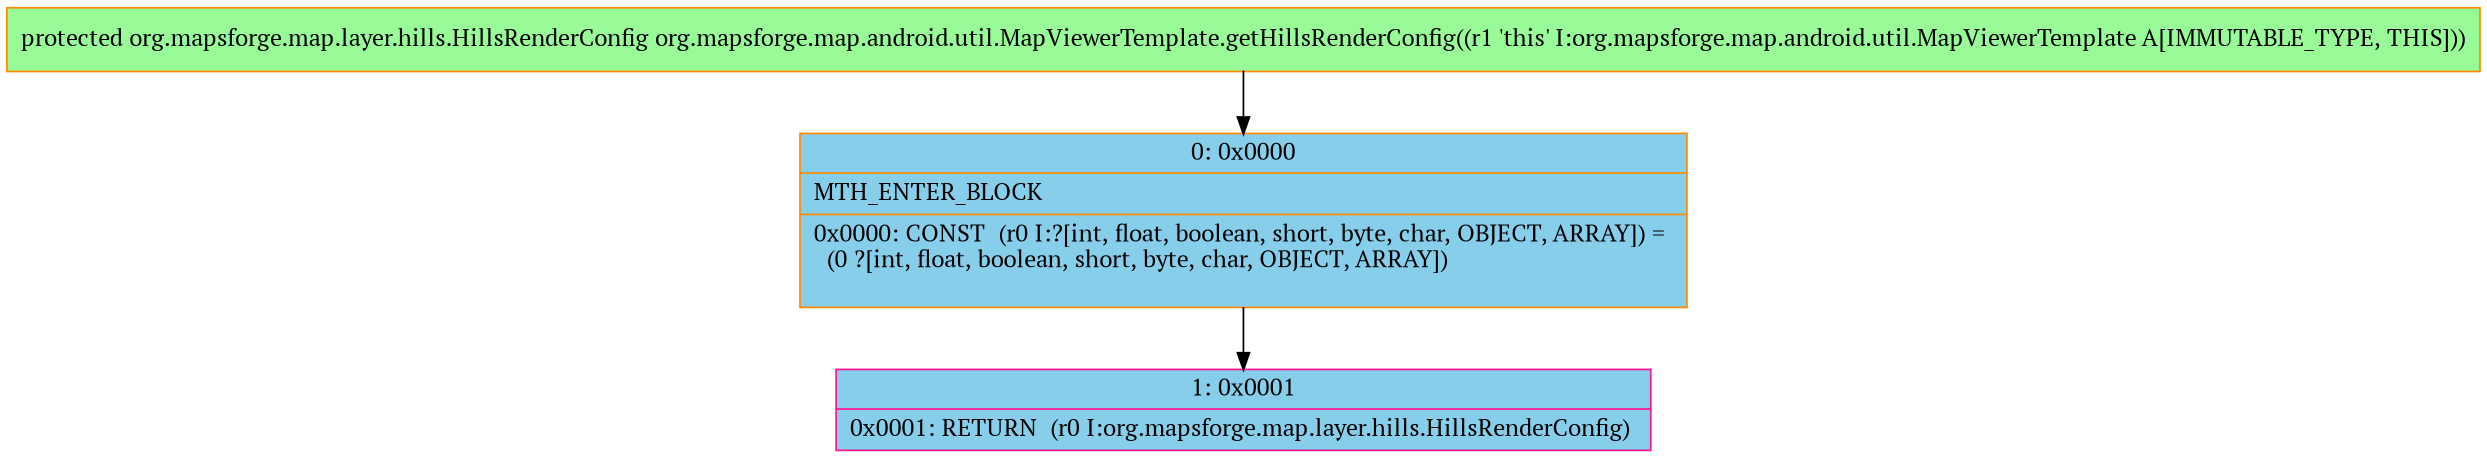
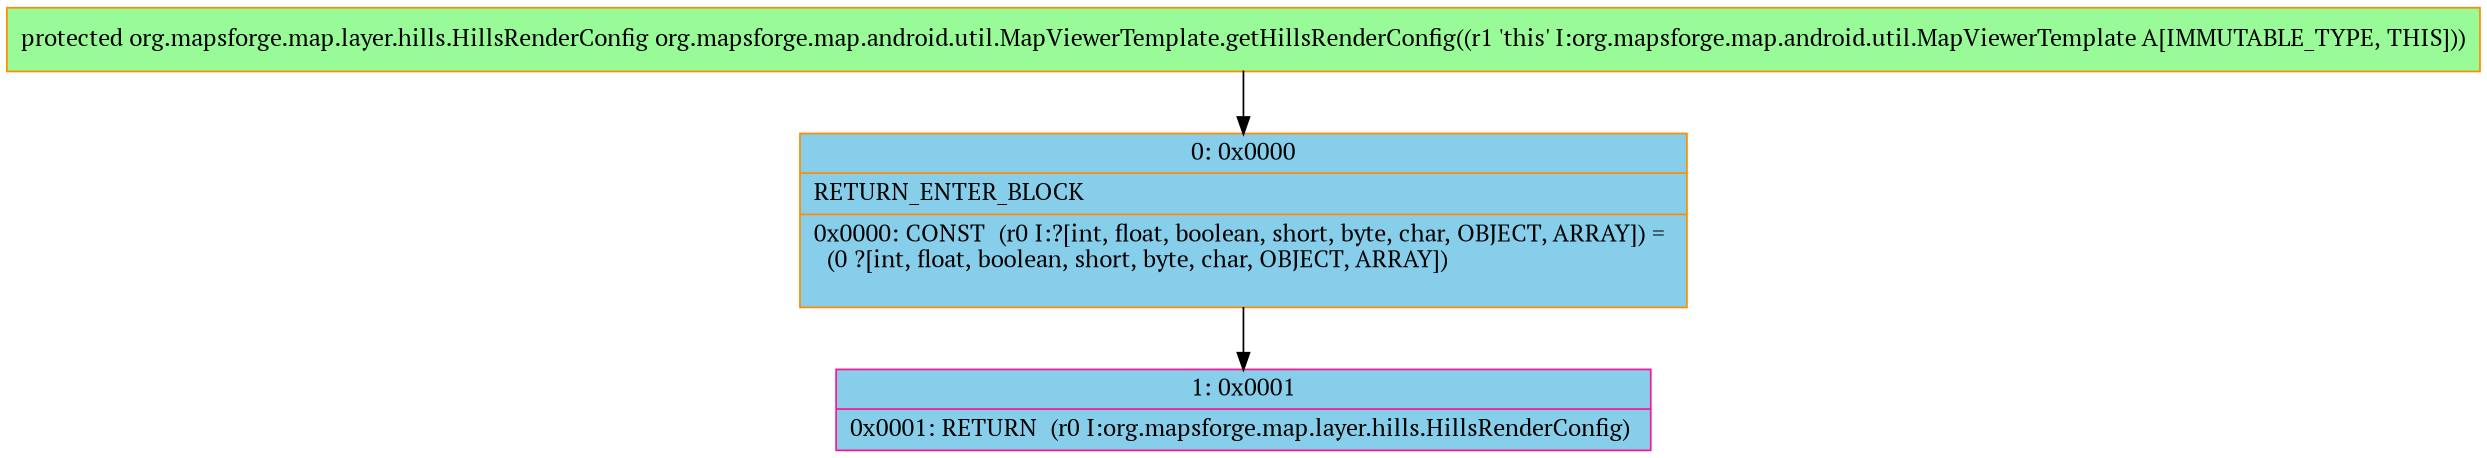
(928, 193) -> (949, 193)
